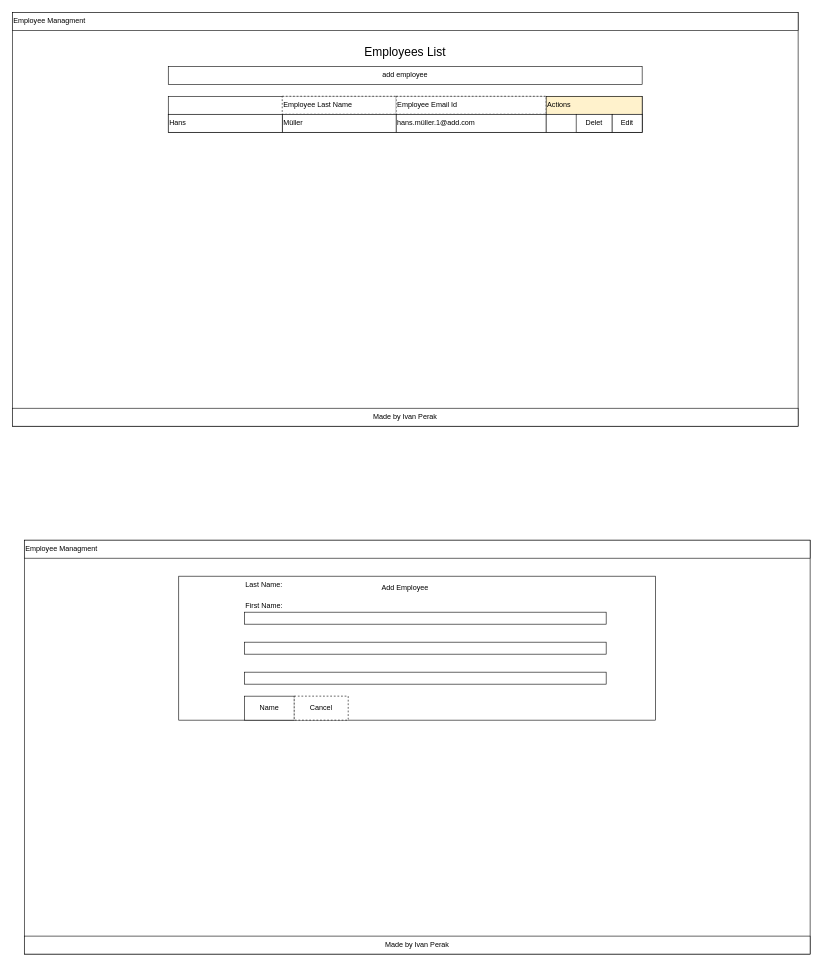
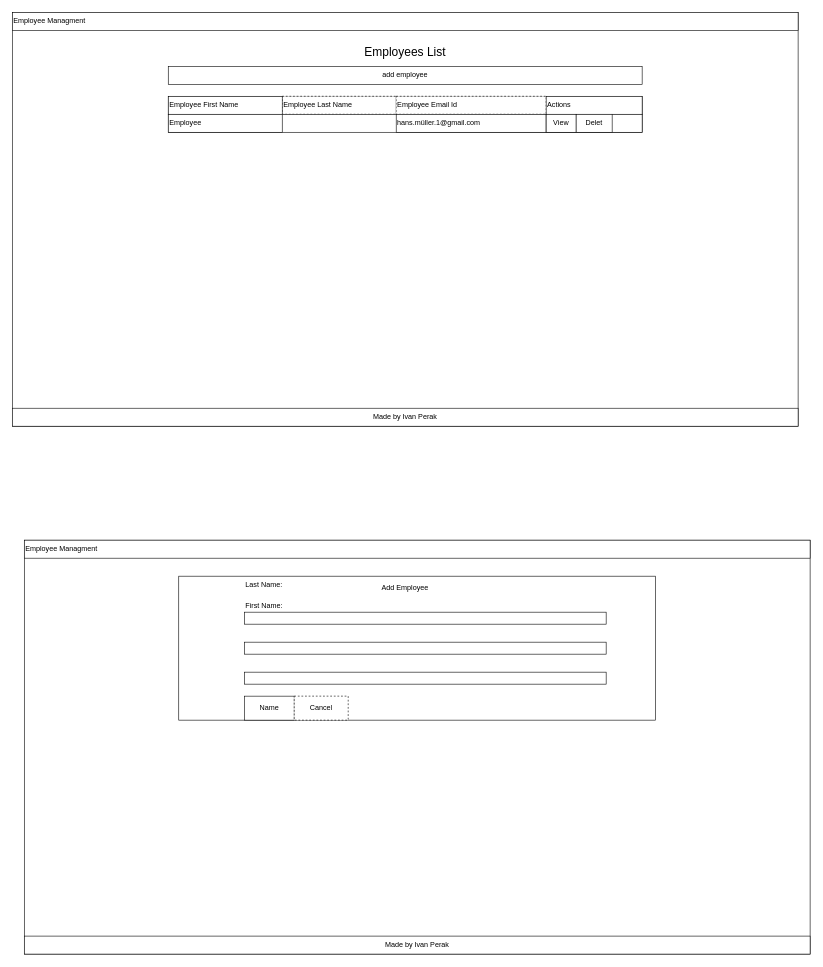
none -> (225, 105)
(594, 105) -> (594, 105)
(178, 123) -> (185, 123)
(339, 123) -> none
(435, 123) -> (437, 123)
none -> (561, 123)
(627, 123) -> none
